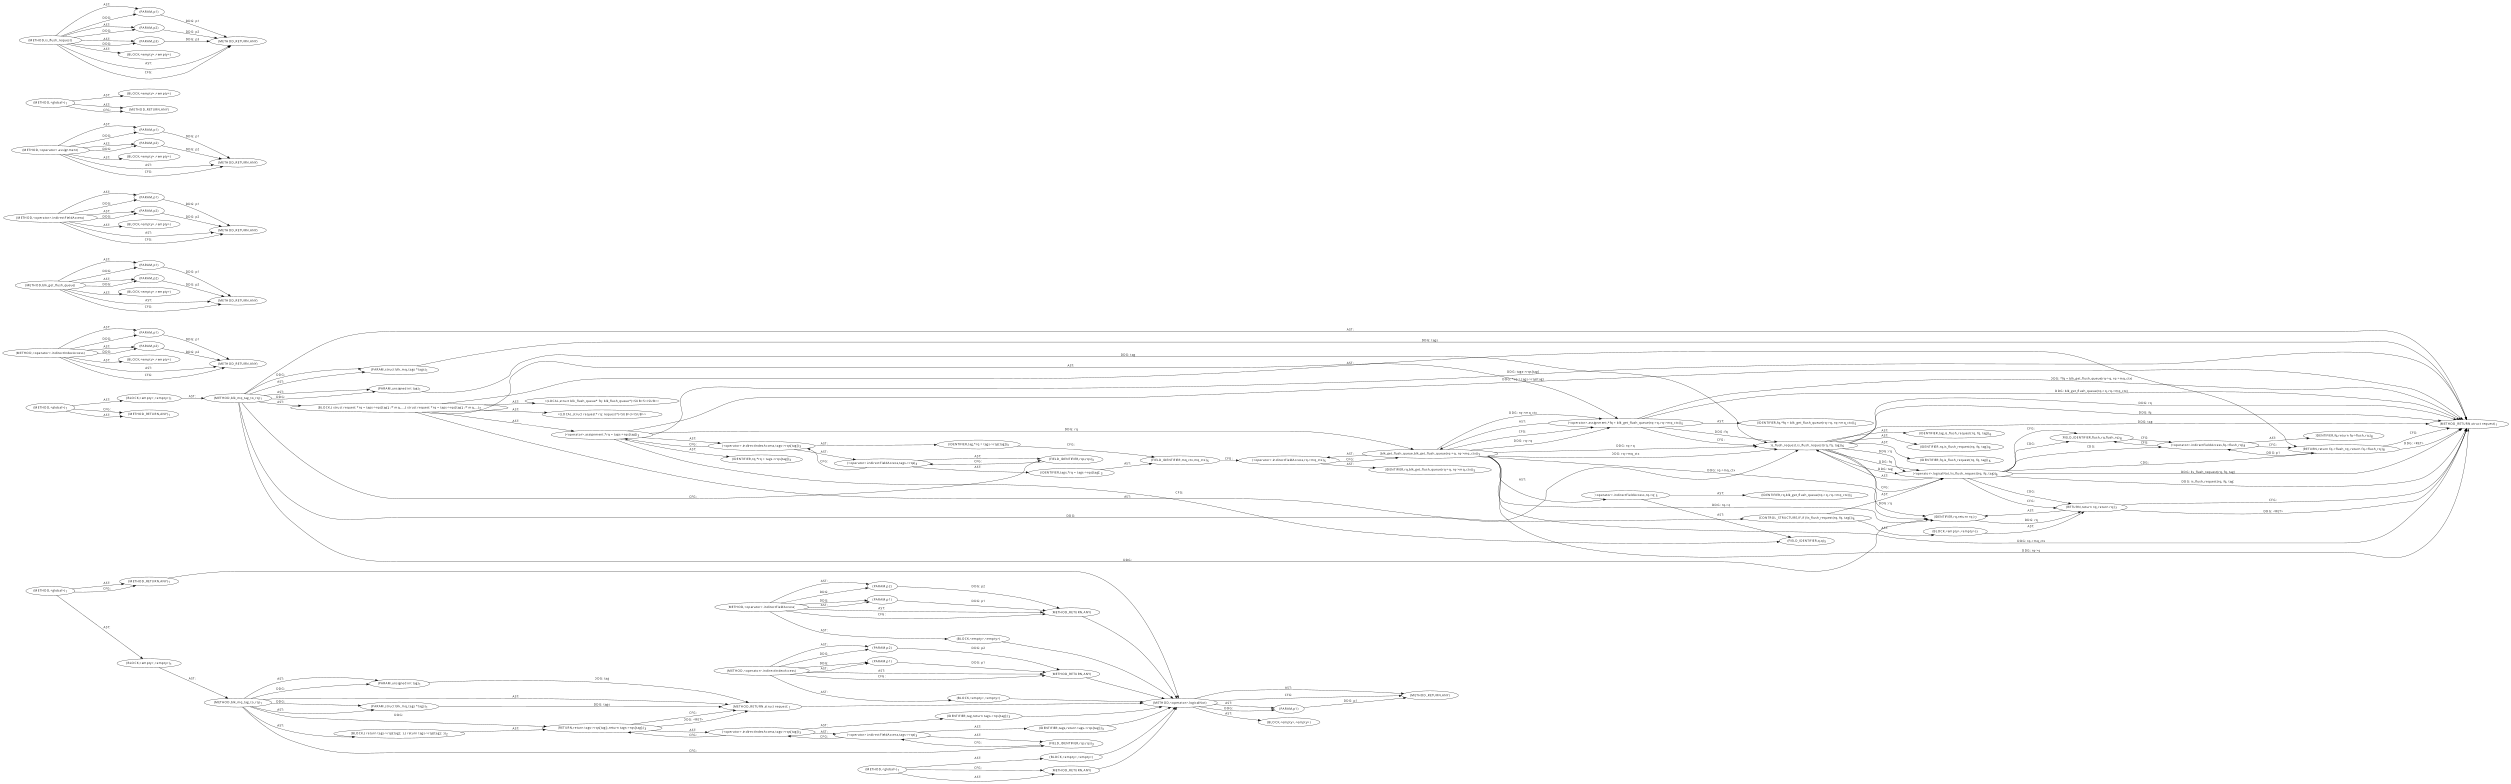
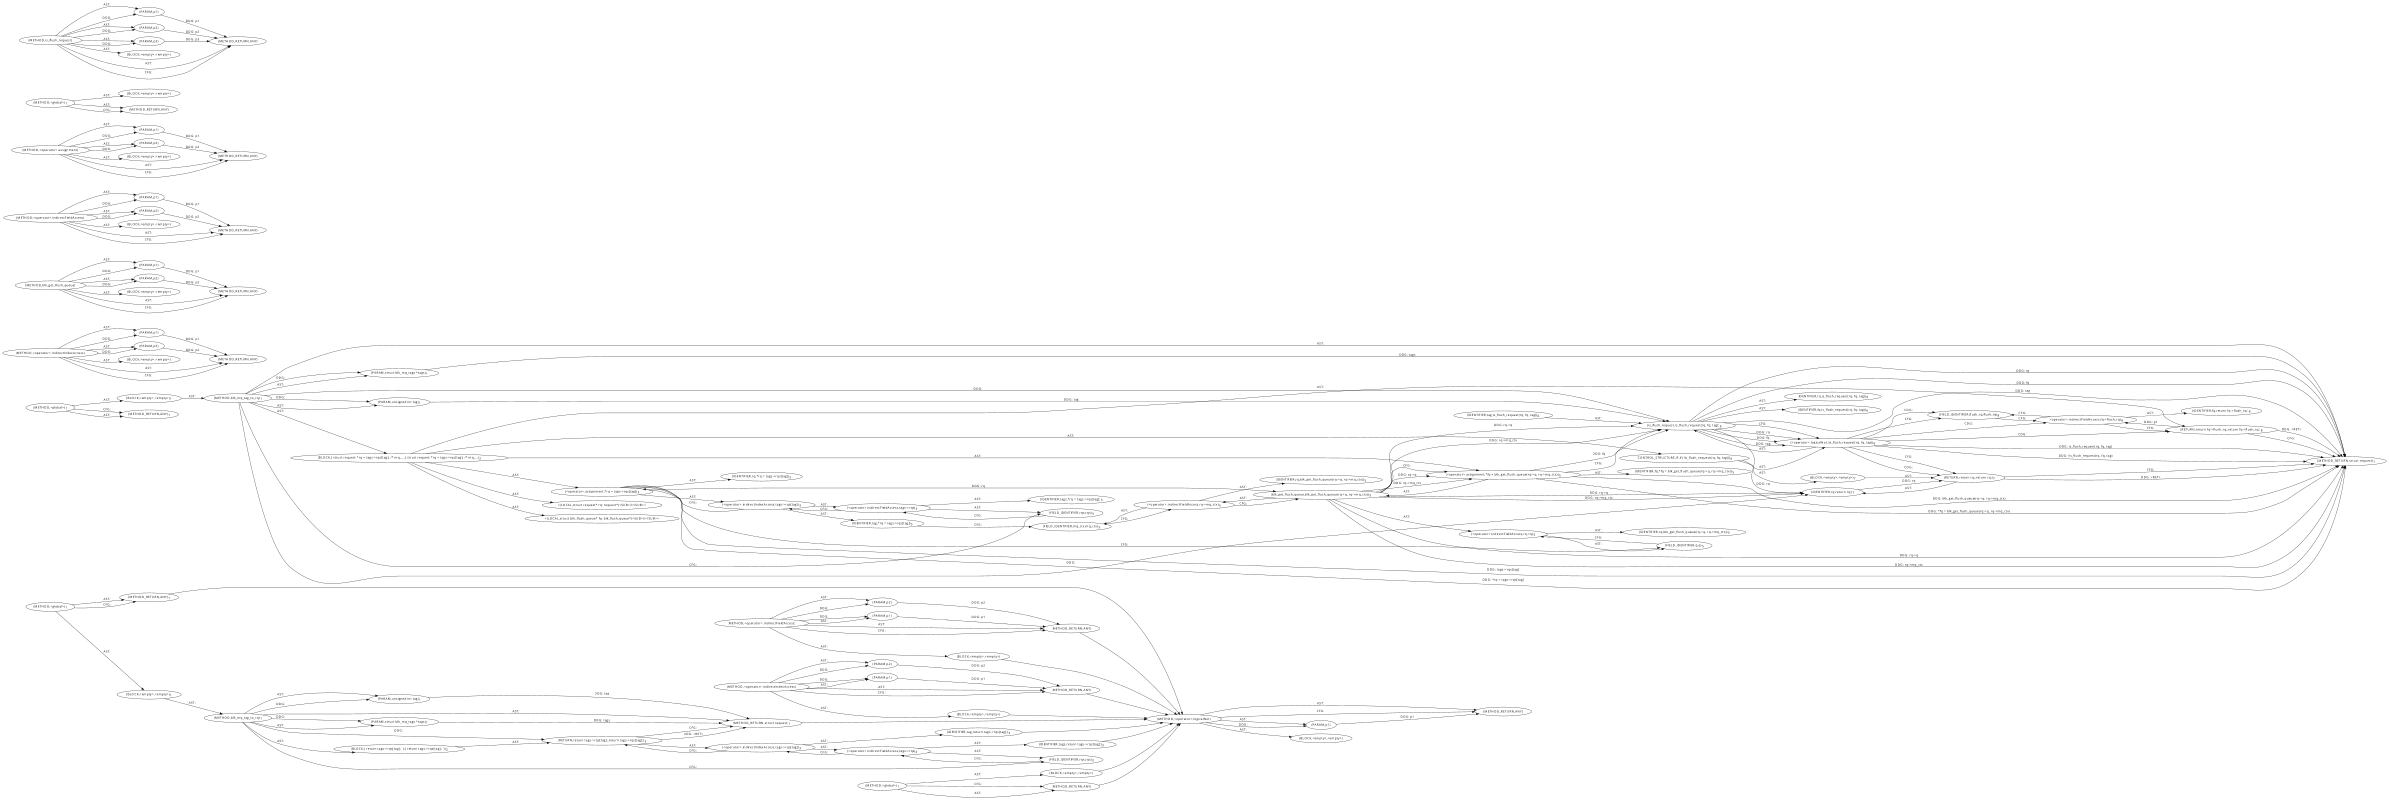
(1872, 433) -> (1592, 420)
(1125, 467) -> (1126, 514)
none -> (1601, 540)
